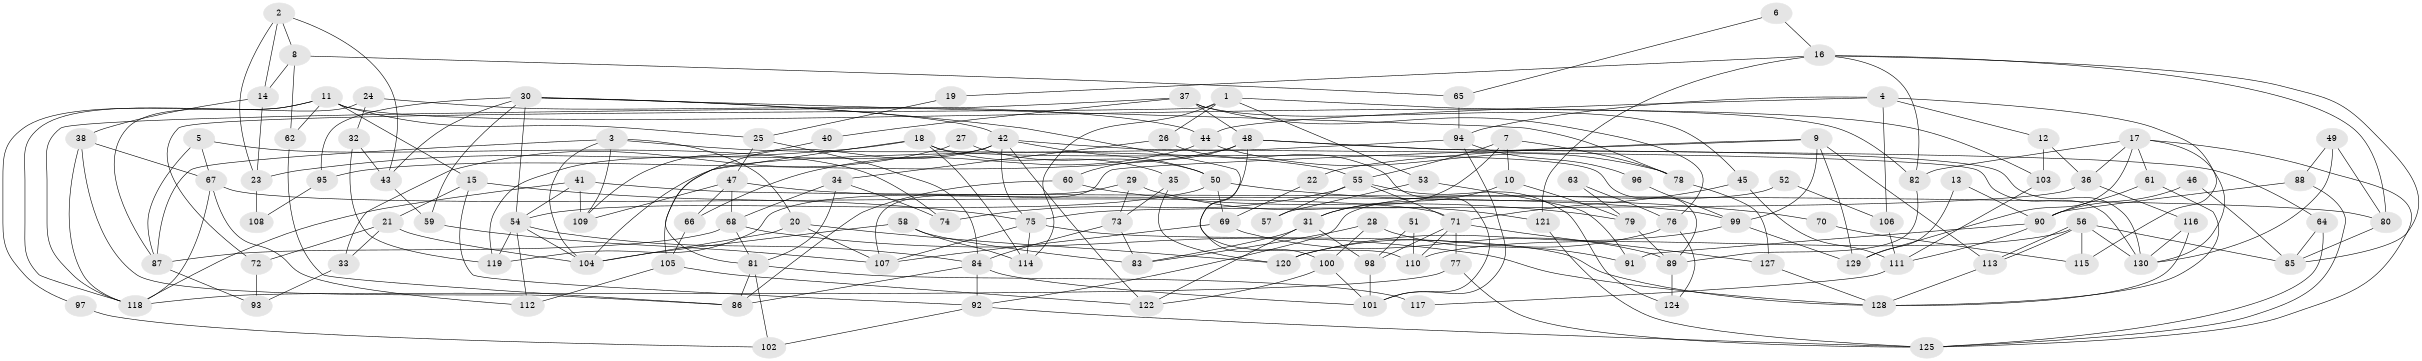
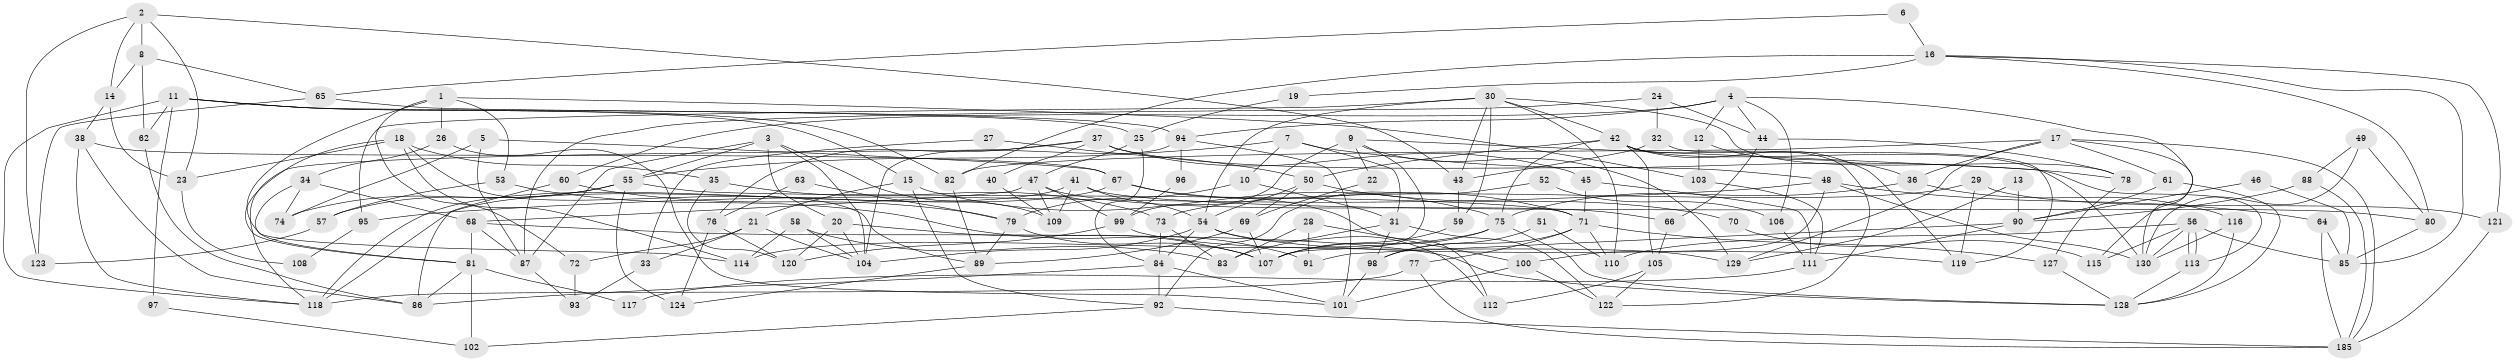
(1158, 160) -> (1230, 115)
none -> (1138, 244)
none -> (39, 264)
(1927, 348) -> (2345, 348)
